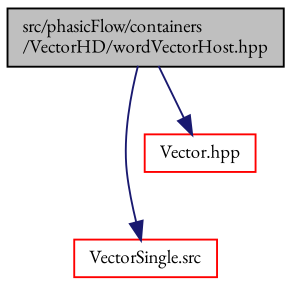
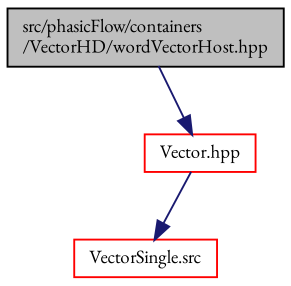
(126, 144) -> (177, 197)
